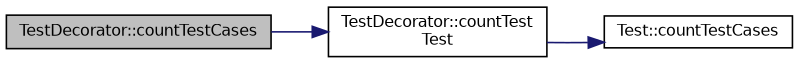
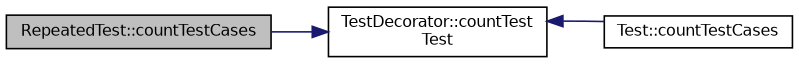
(139, 32) -> (139, 32)
(567, 43) -> (584, 21)
